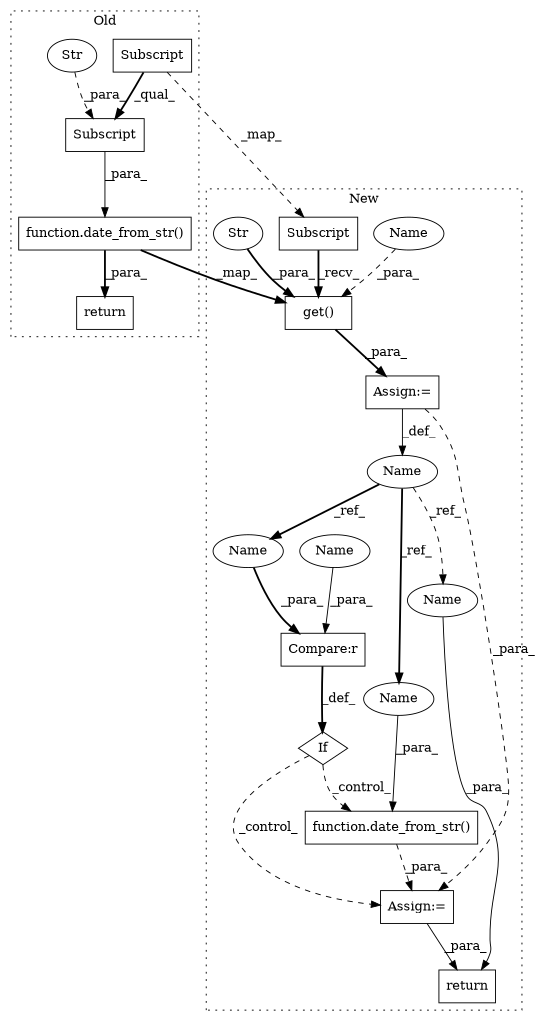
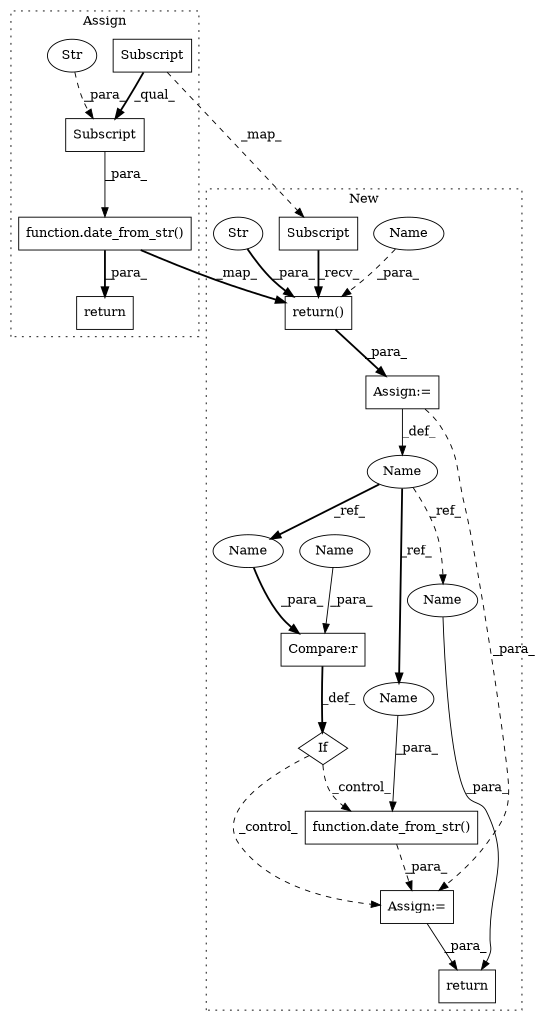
(105, 21) -> (105, 21)
(318, 313) -> (318, 313)
